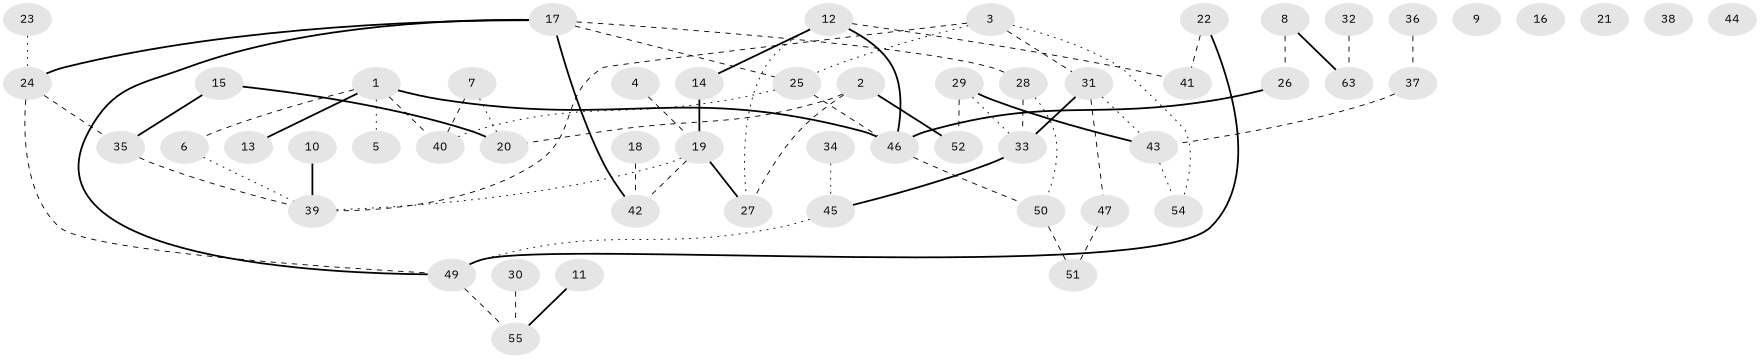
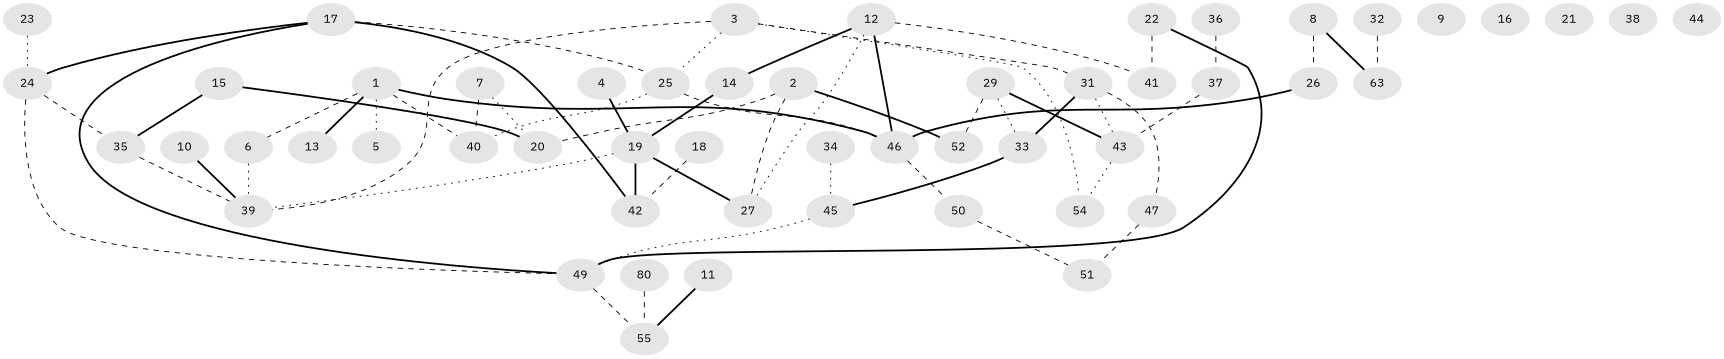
(1023, 83) -> none
(667, 115) -> (619, 115)
(668, 179) -> (635, 179)
(516, 275) -> (644, 275)
